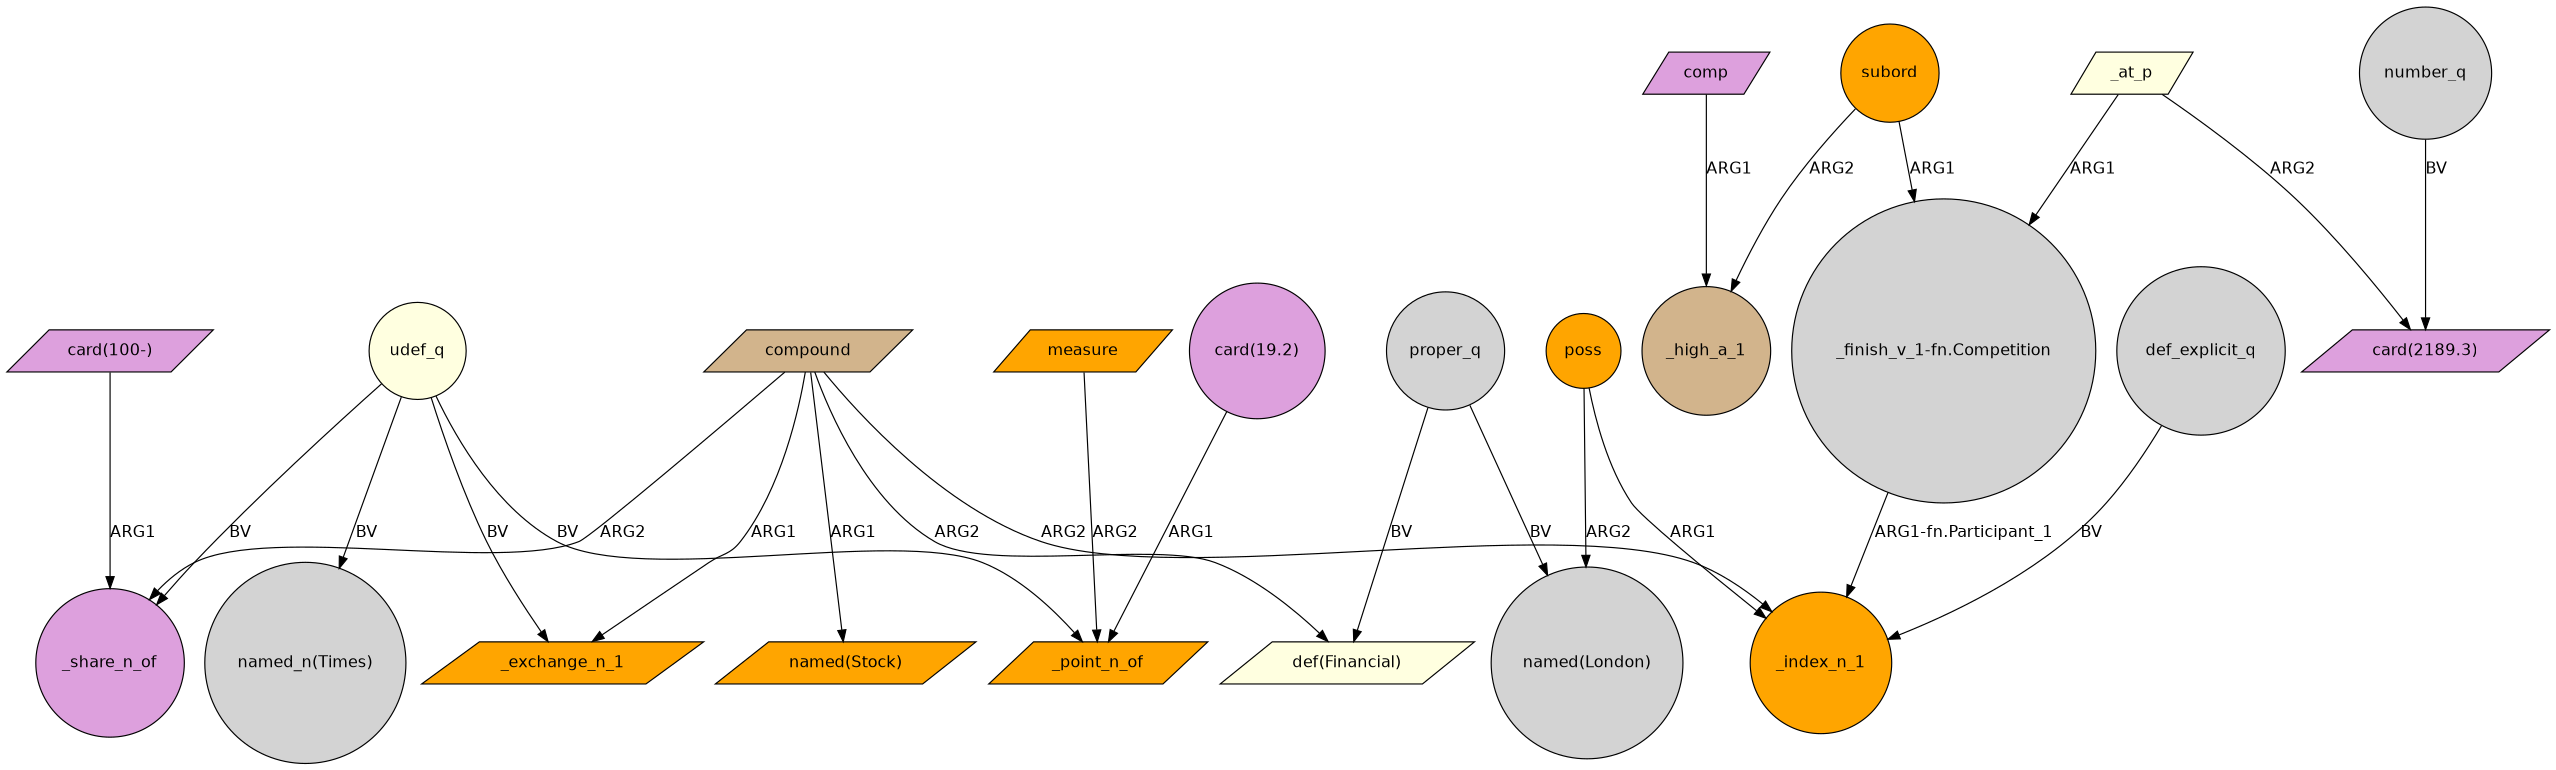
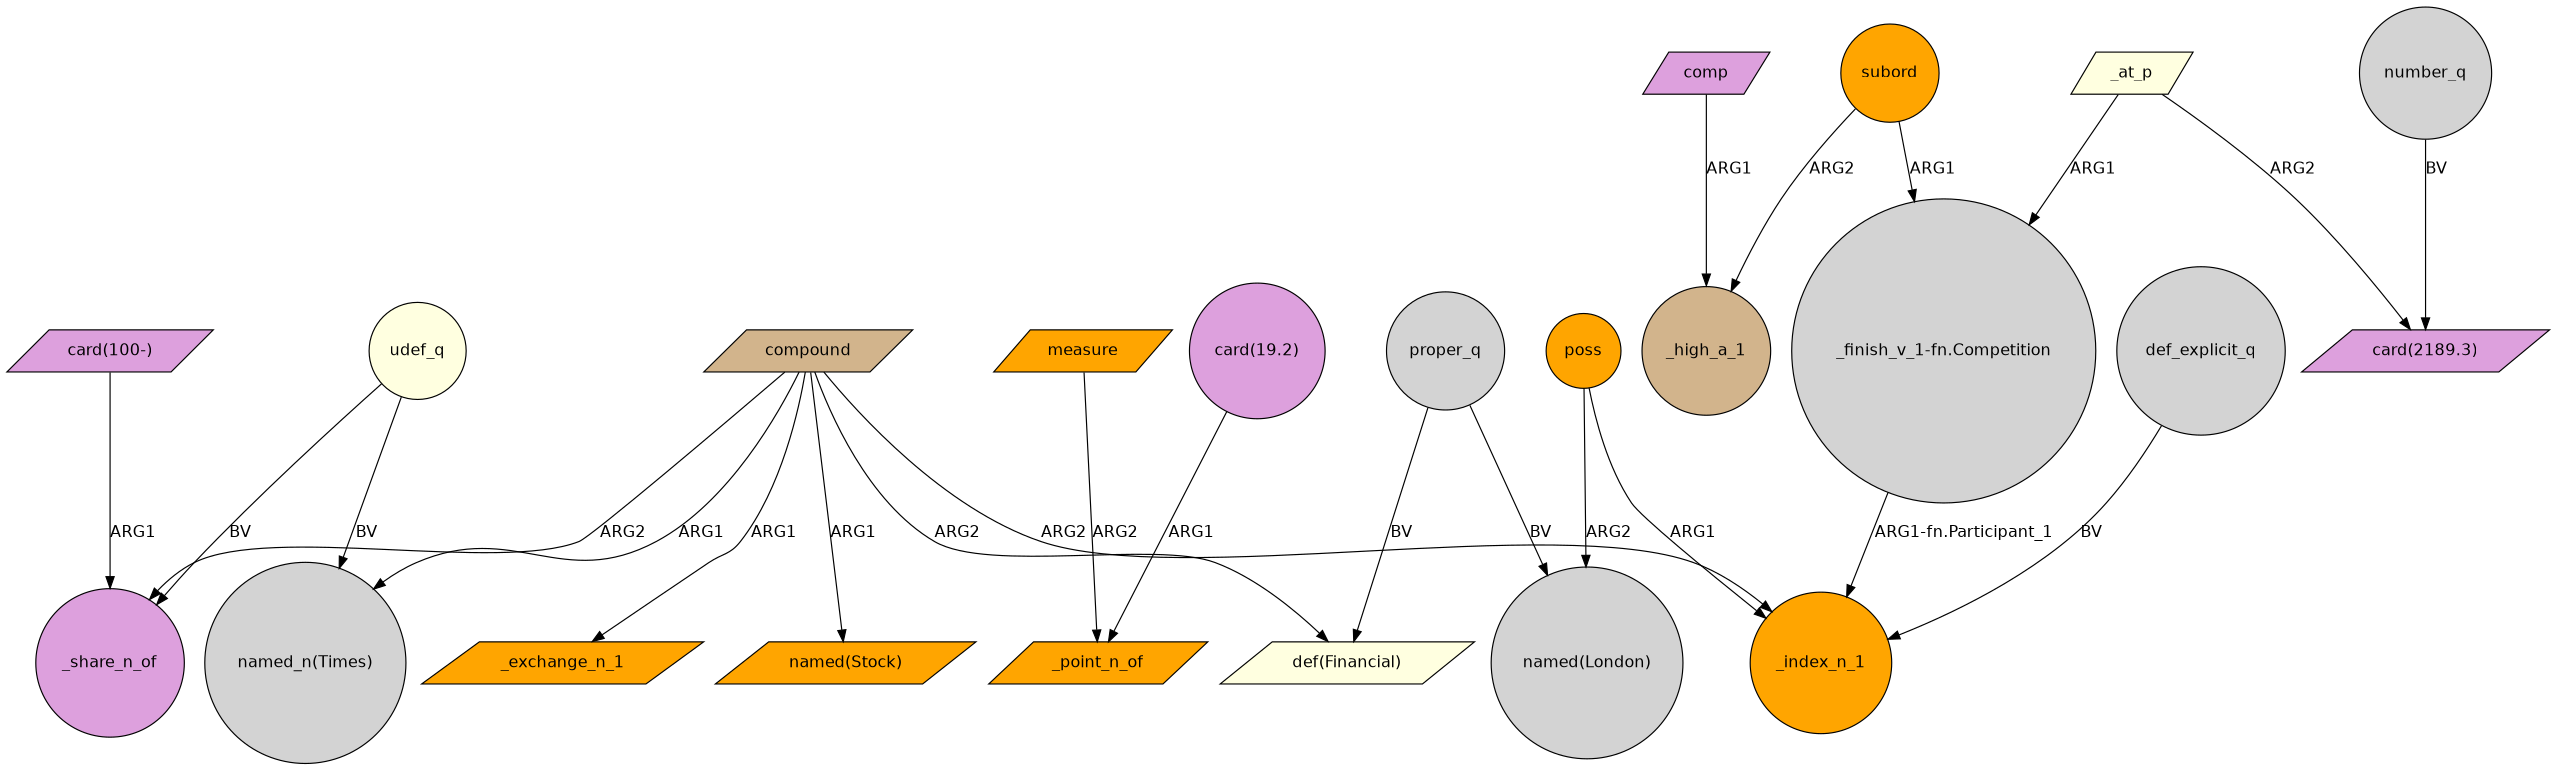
(476, 520) -> none
none -> (629, 553)
(750, 557) -> none
